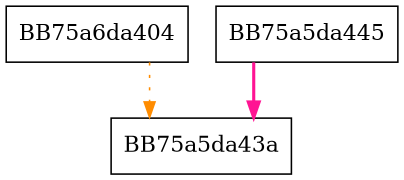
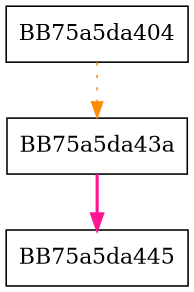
(97, 34) -> (97, 34)
(254, 82) -> (97, 194)
